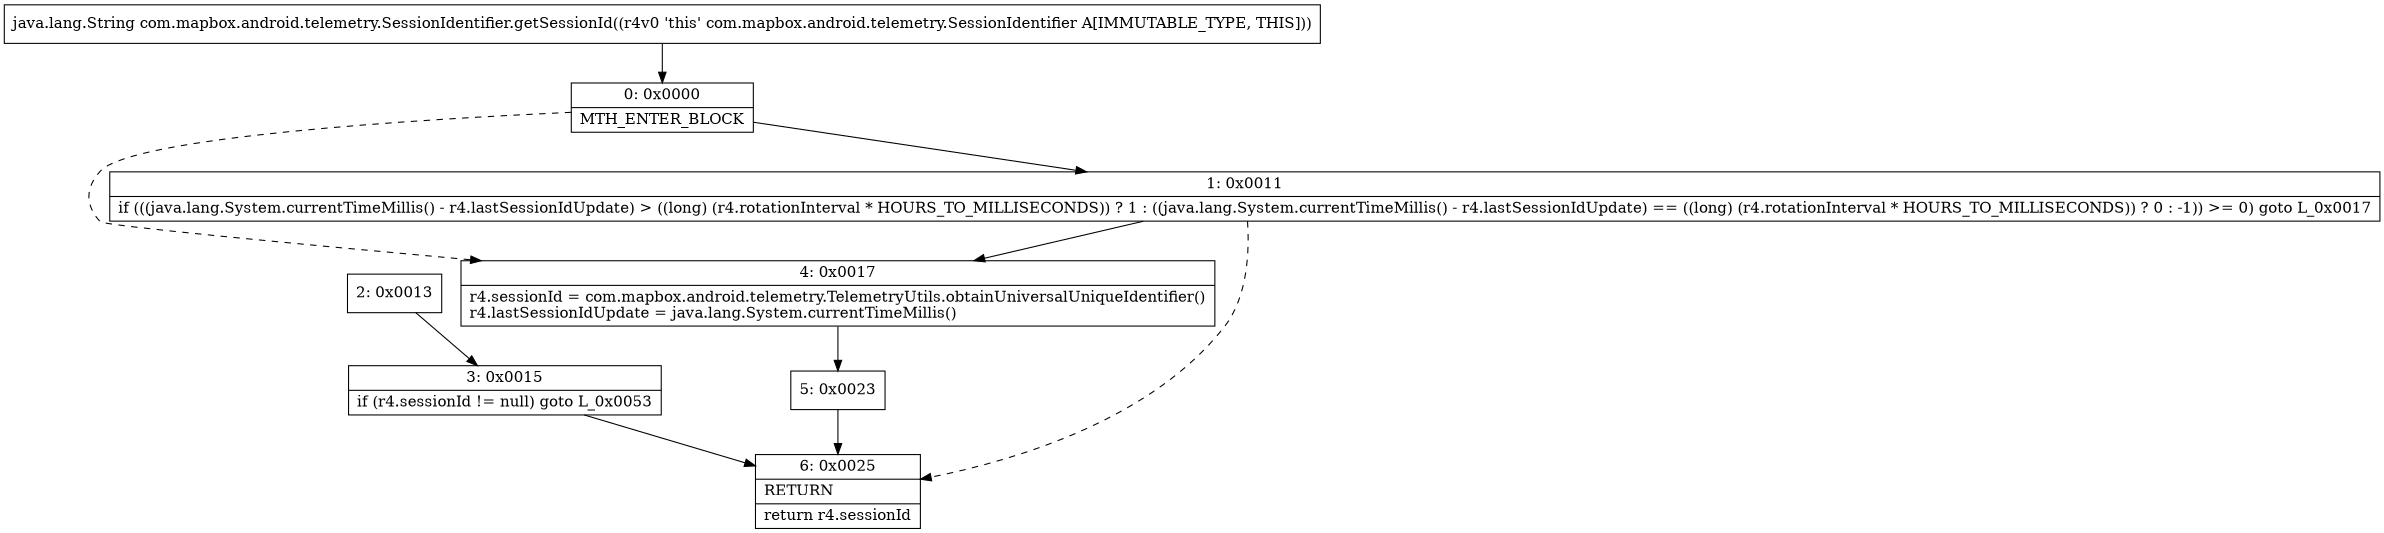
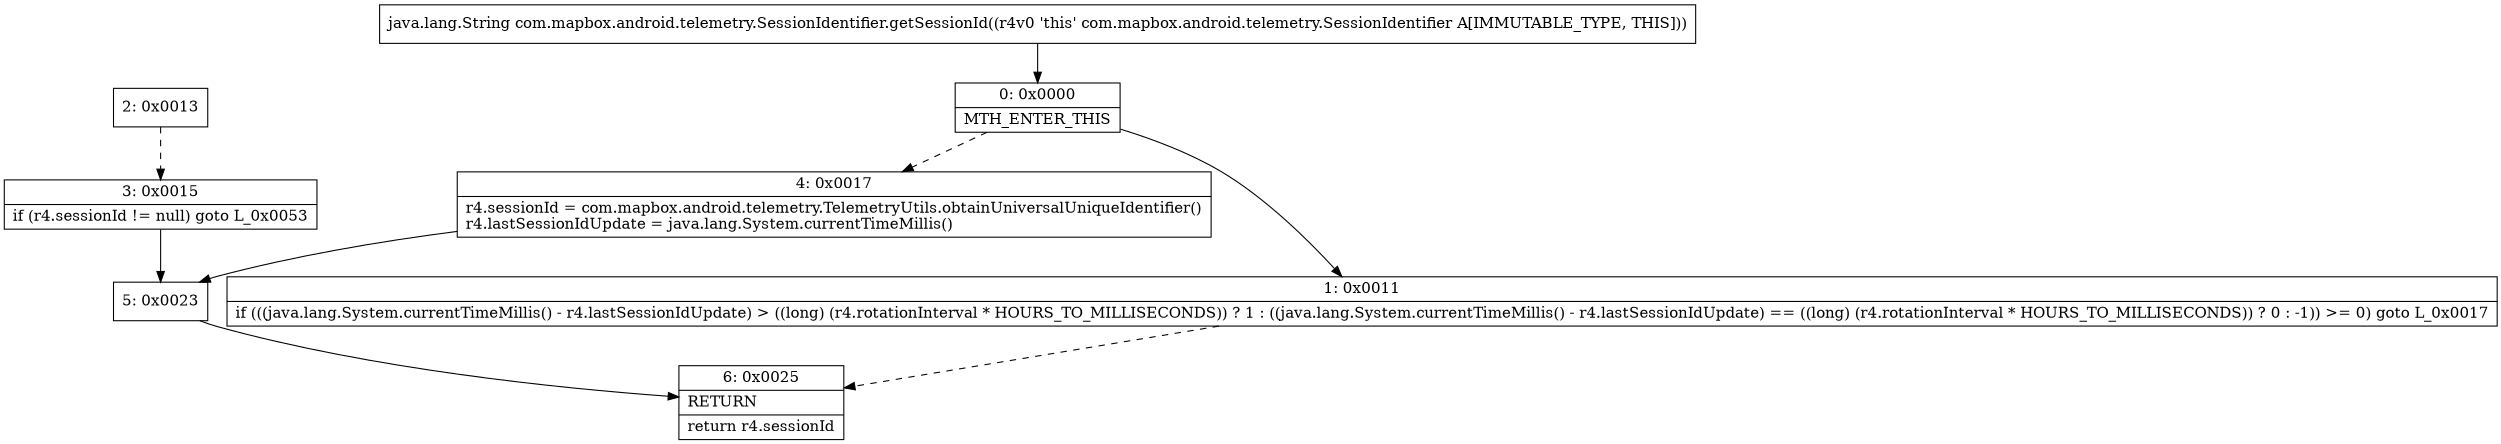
(662, 119) -> (1038, 119)
(1064, 240) -> none
(442, 336) -> (161, 148)
(665, 439) -> (161, 250)
